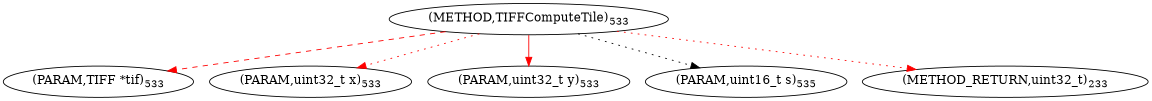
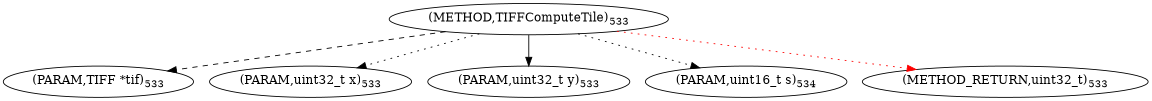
(529, 46) -> (529, 46)
(422, 50) -> (422, 50)
(311, 51) -> (311, 51)
(807, 80) -> (807, 80)
(1098, 80) -> (1098, 80)
